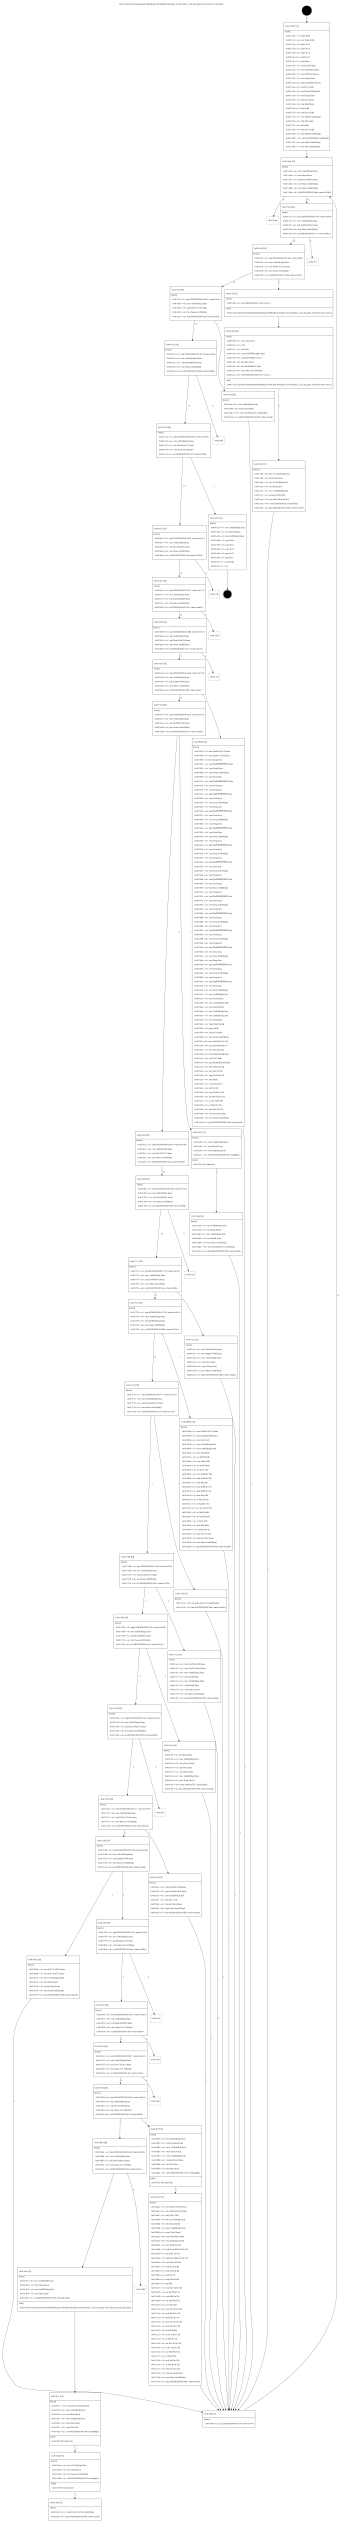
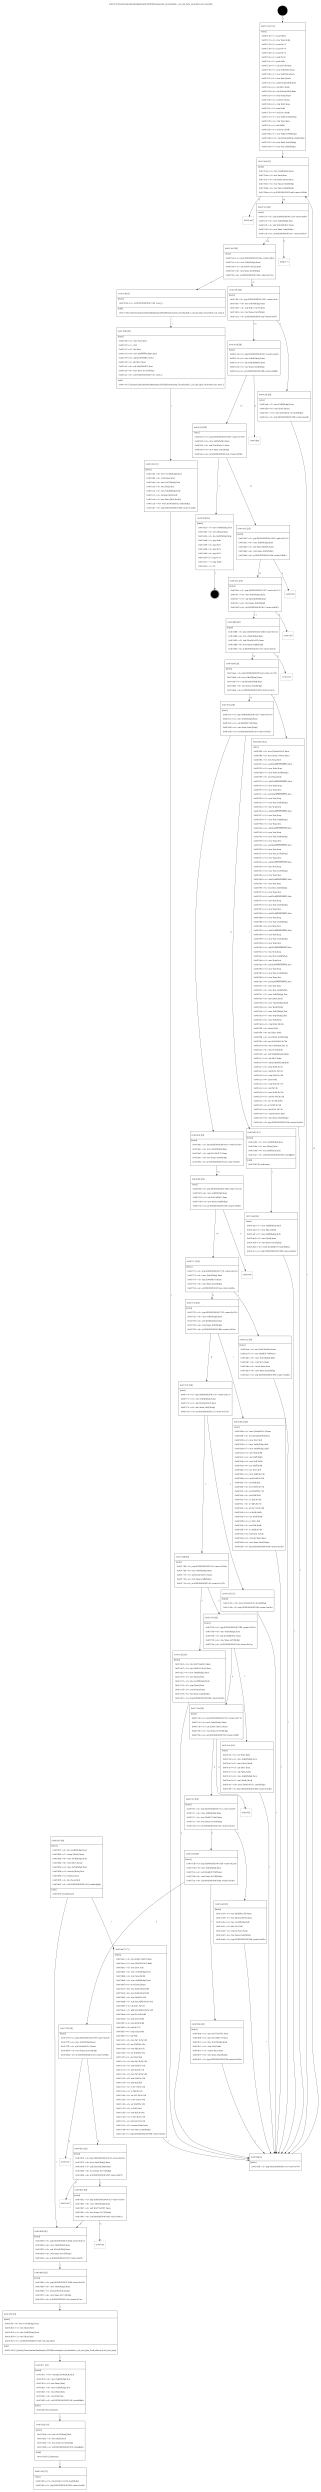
(144, 2122) -> (55, 2061)
(141, 2290) -> none
